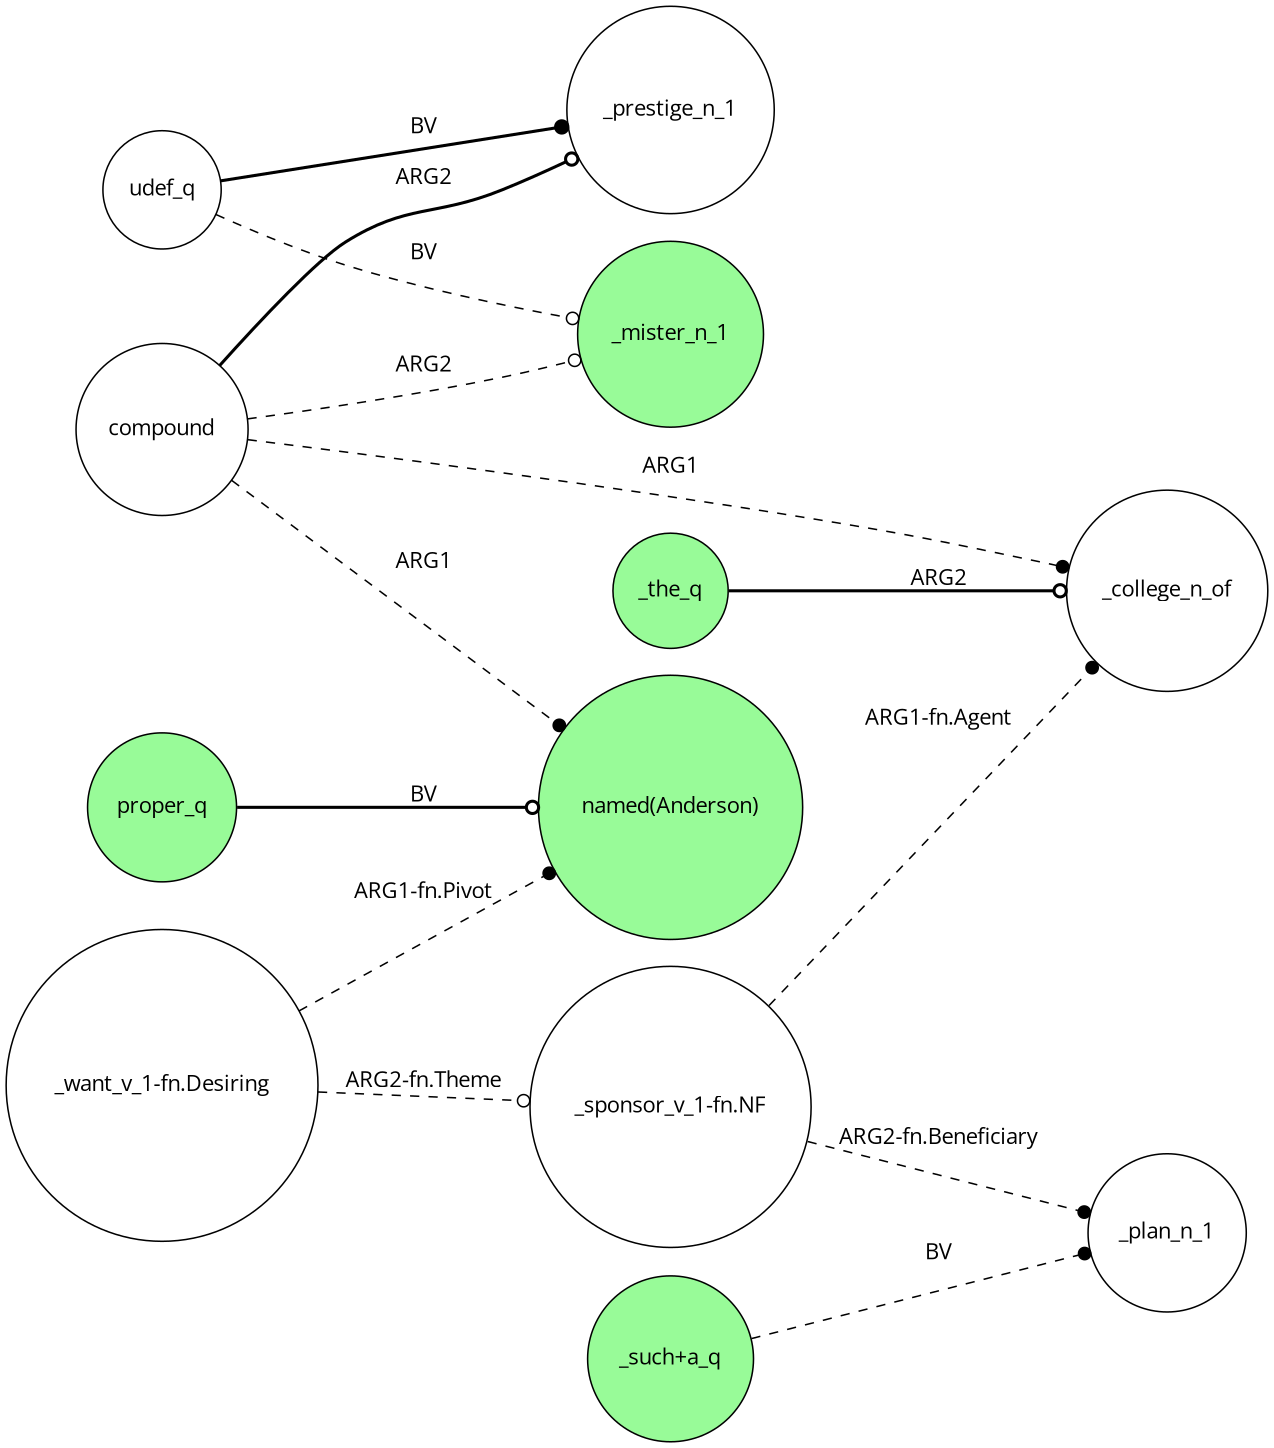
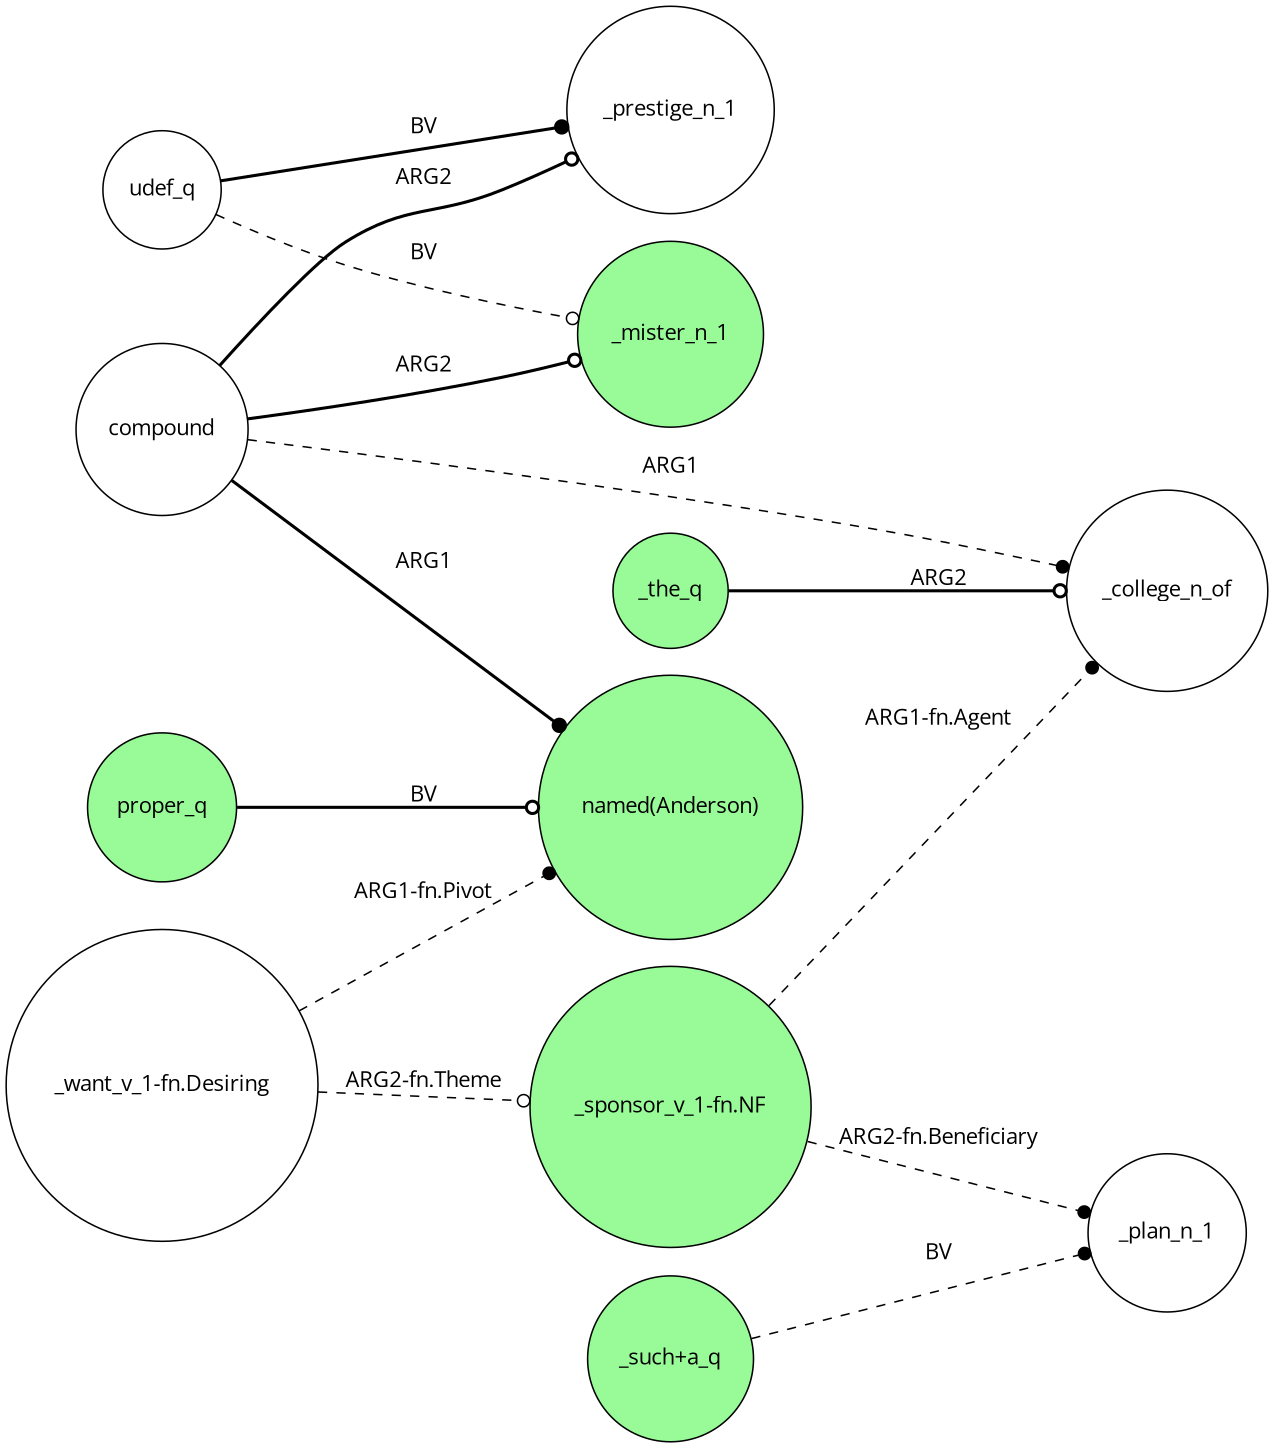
(409, 395) -> (409, 395)
(393, 601) -> (393, 601)
(671, 1107) -> (671, 1107)
